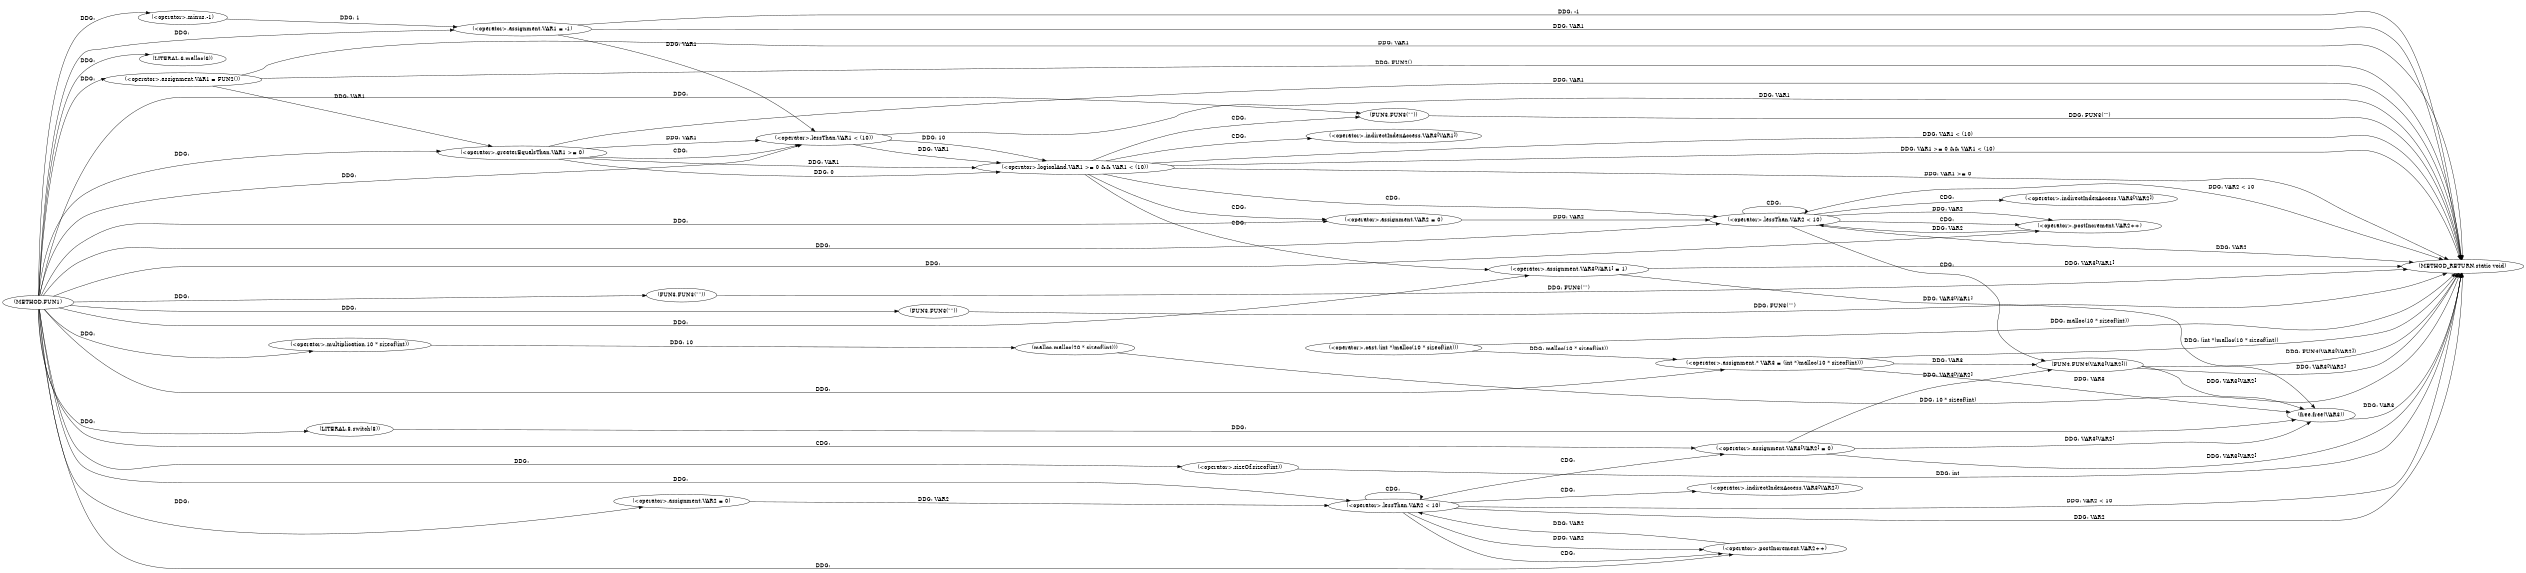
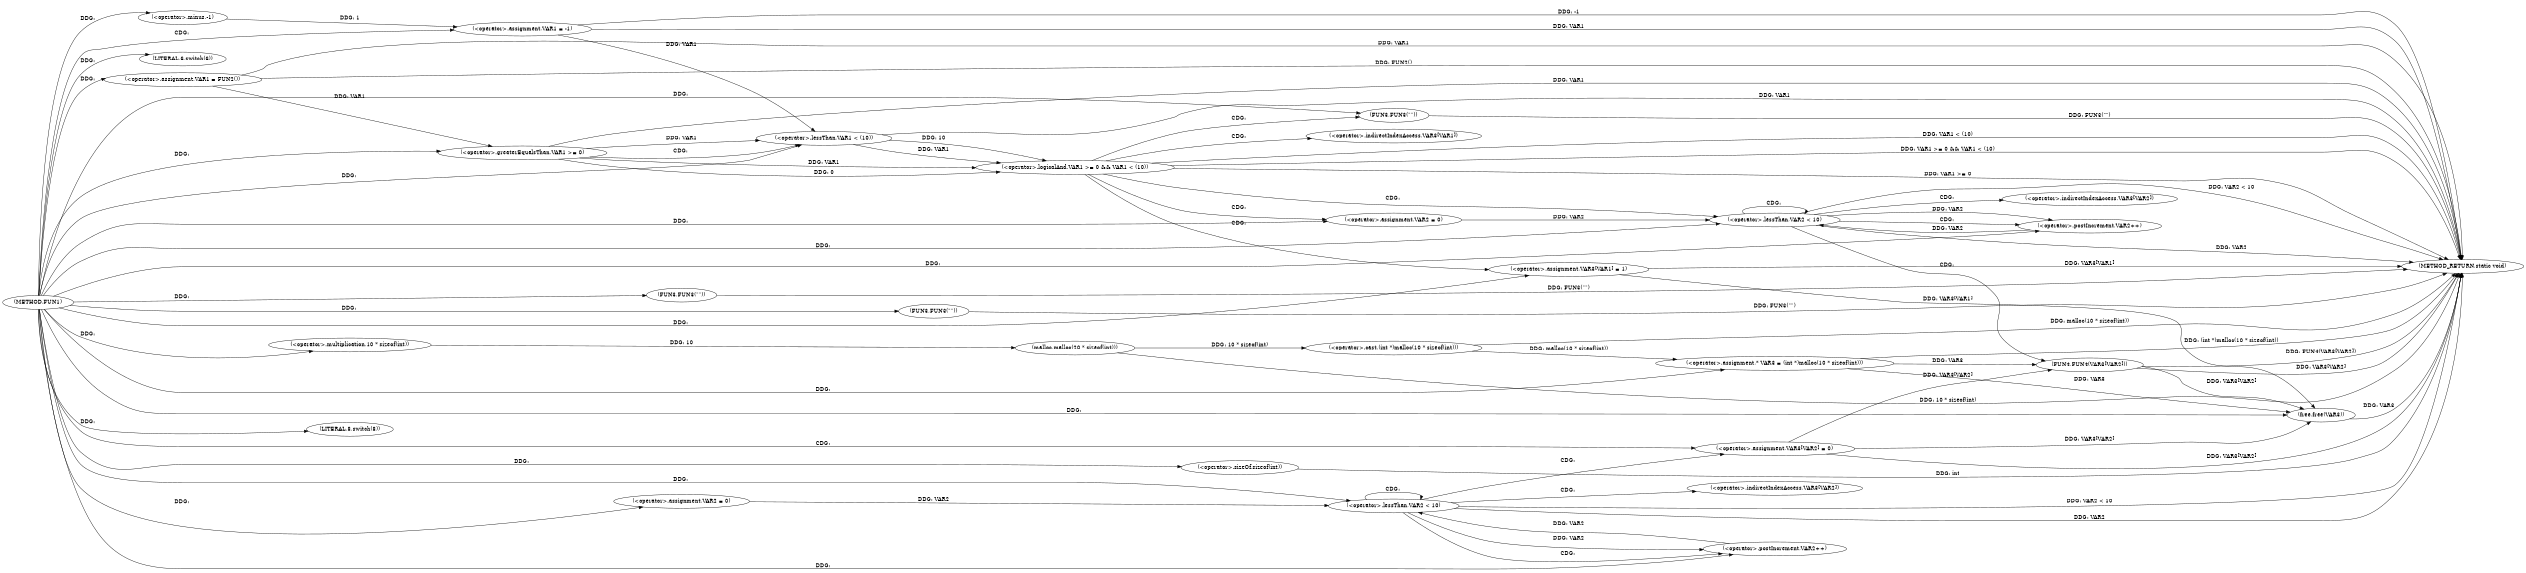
(183, 33) -> (183, 33)
(183, 59) -> (183, 59)
none -> (1218, 348)
(1343, 431) -> (1138, 414)
